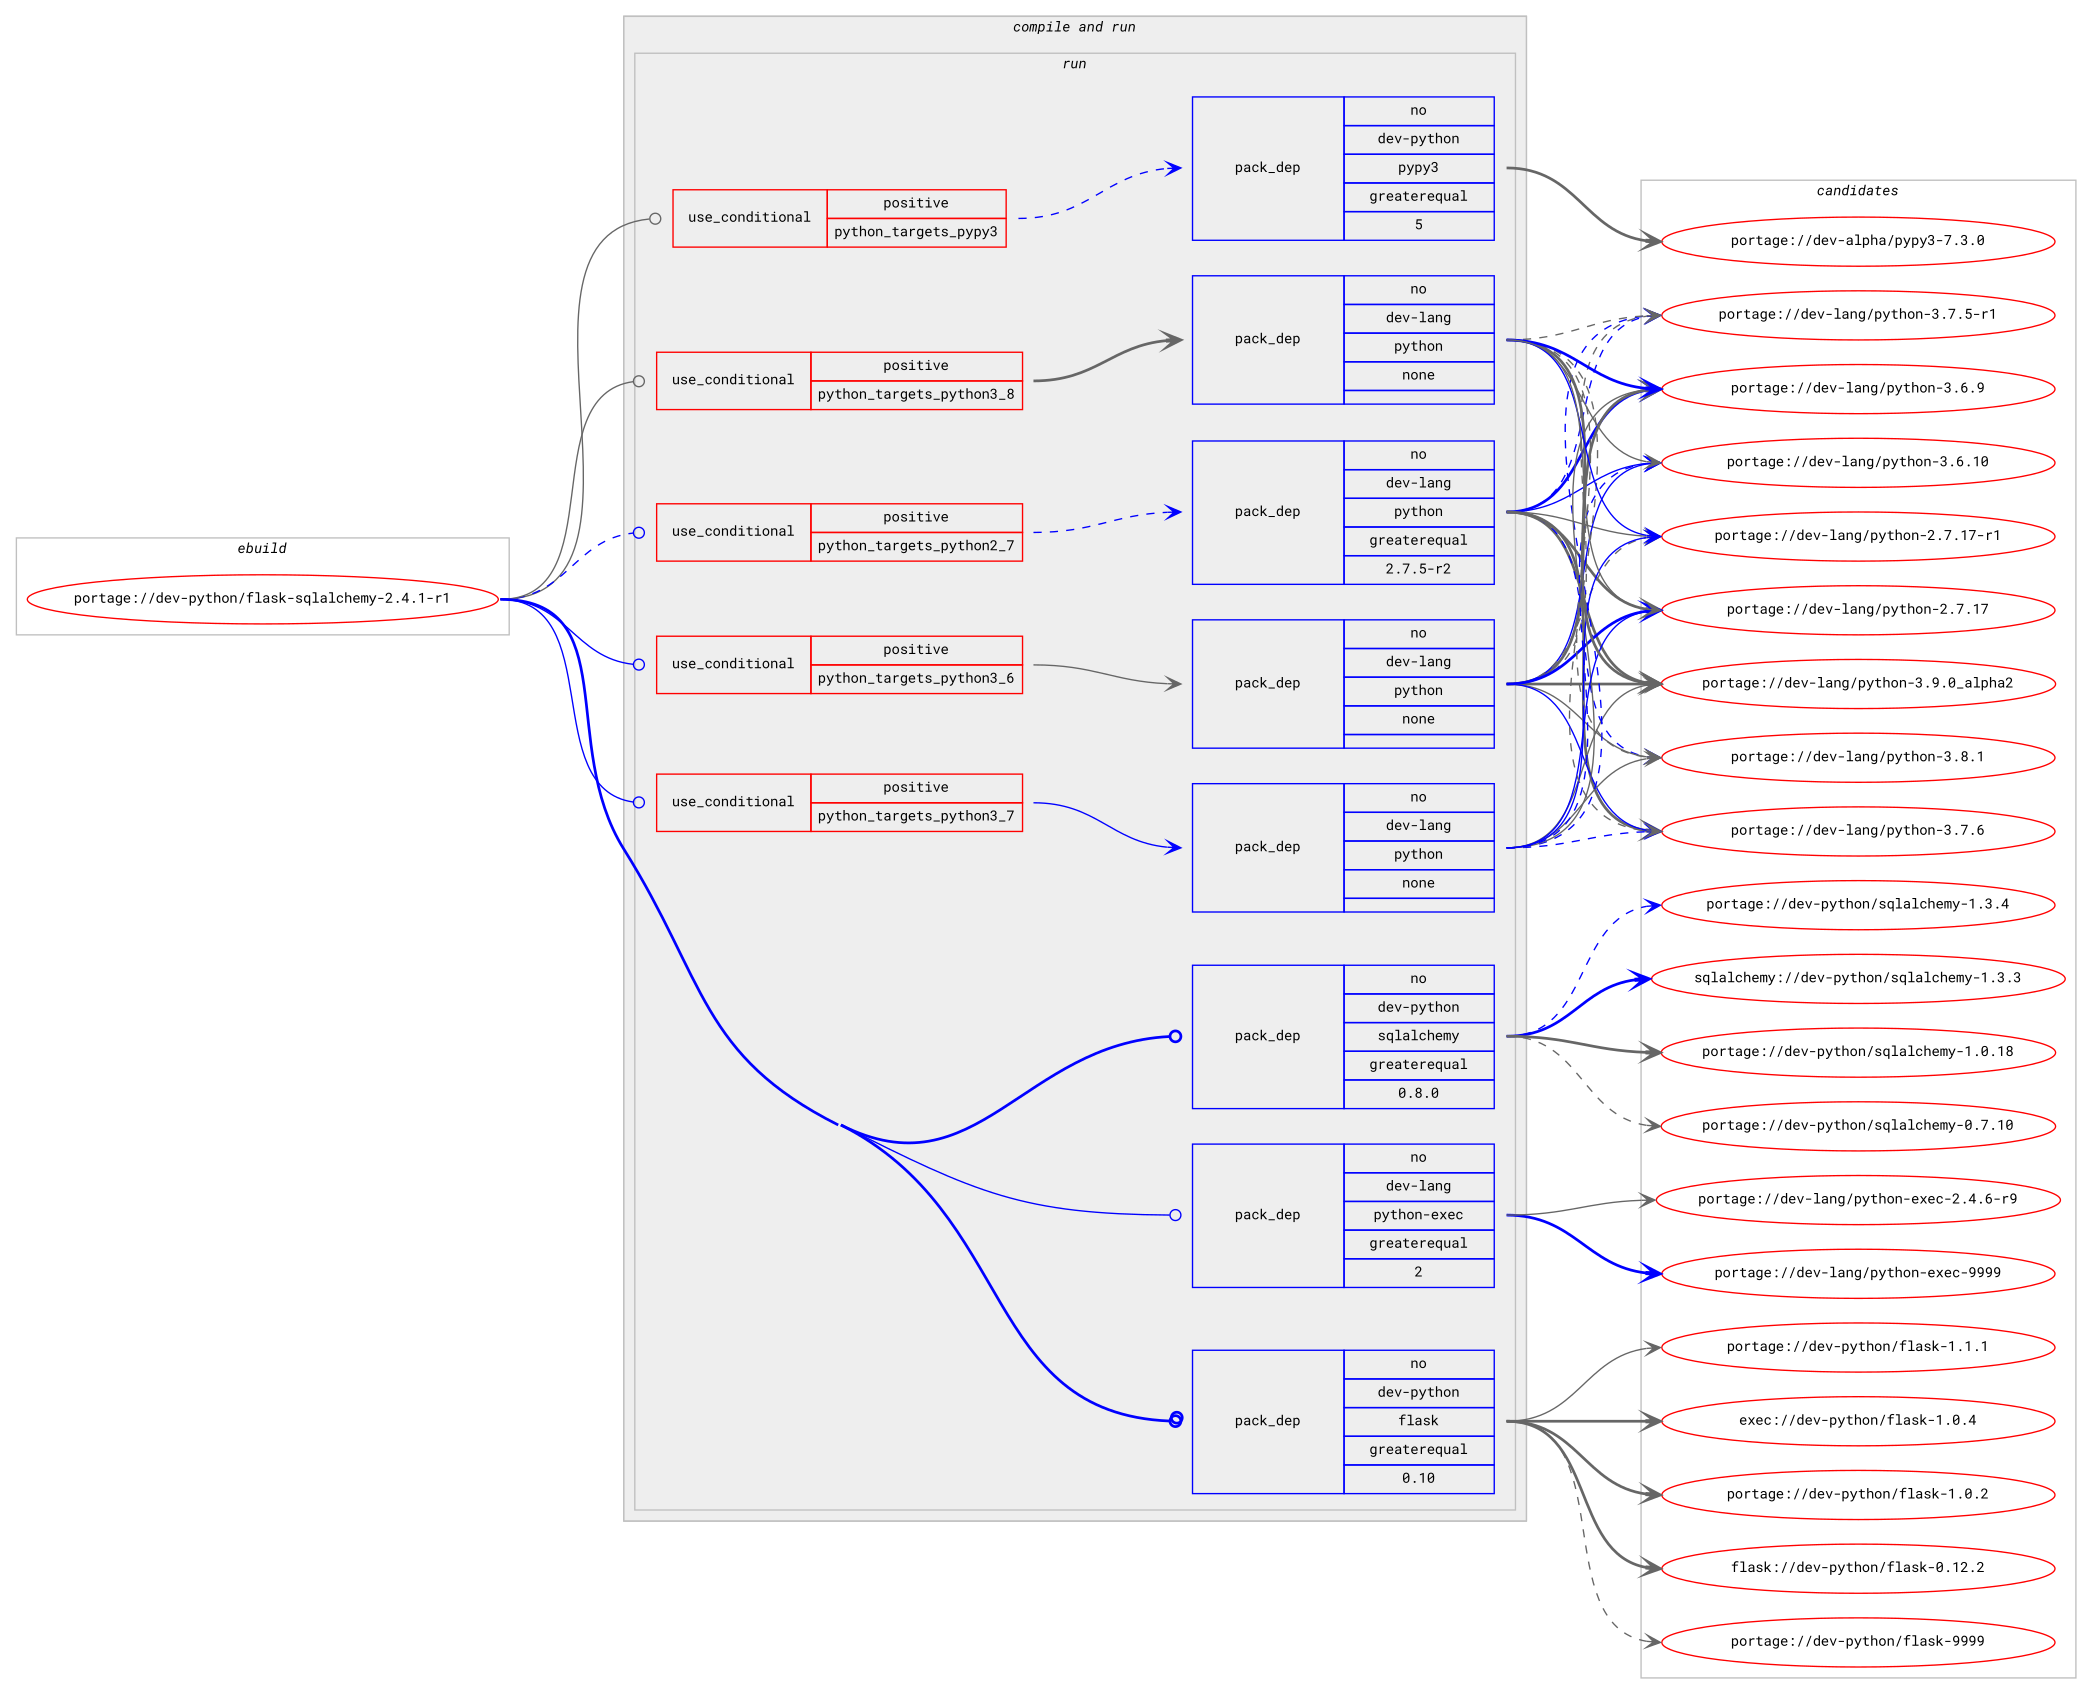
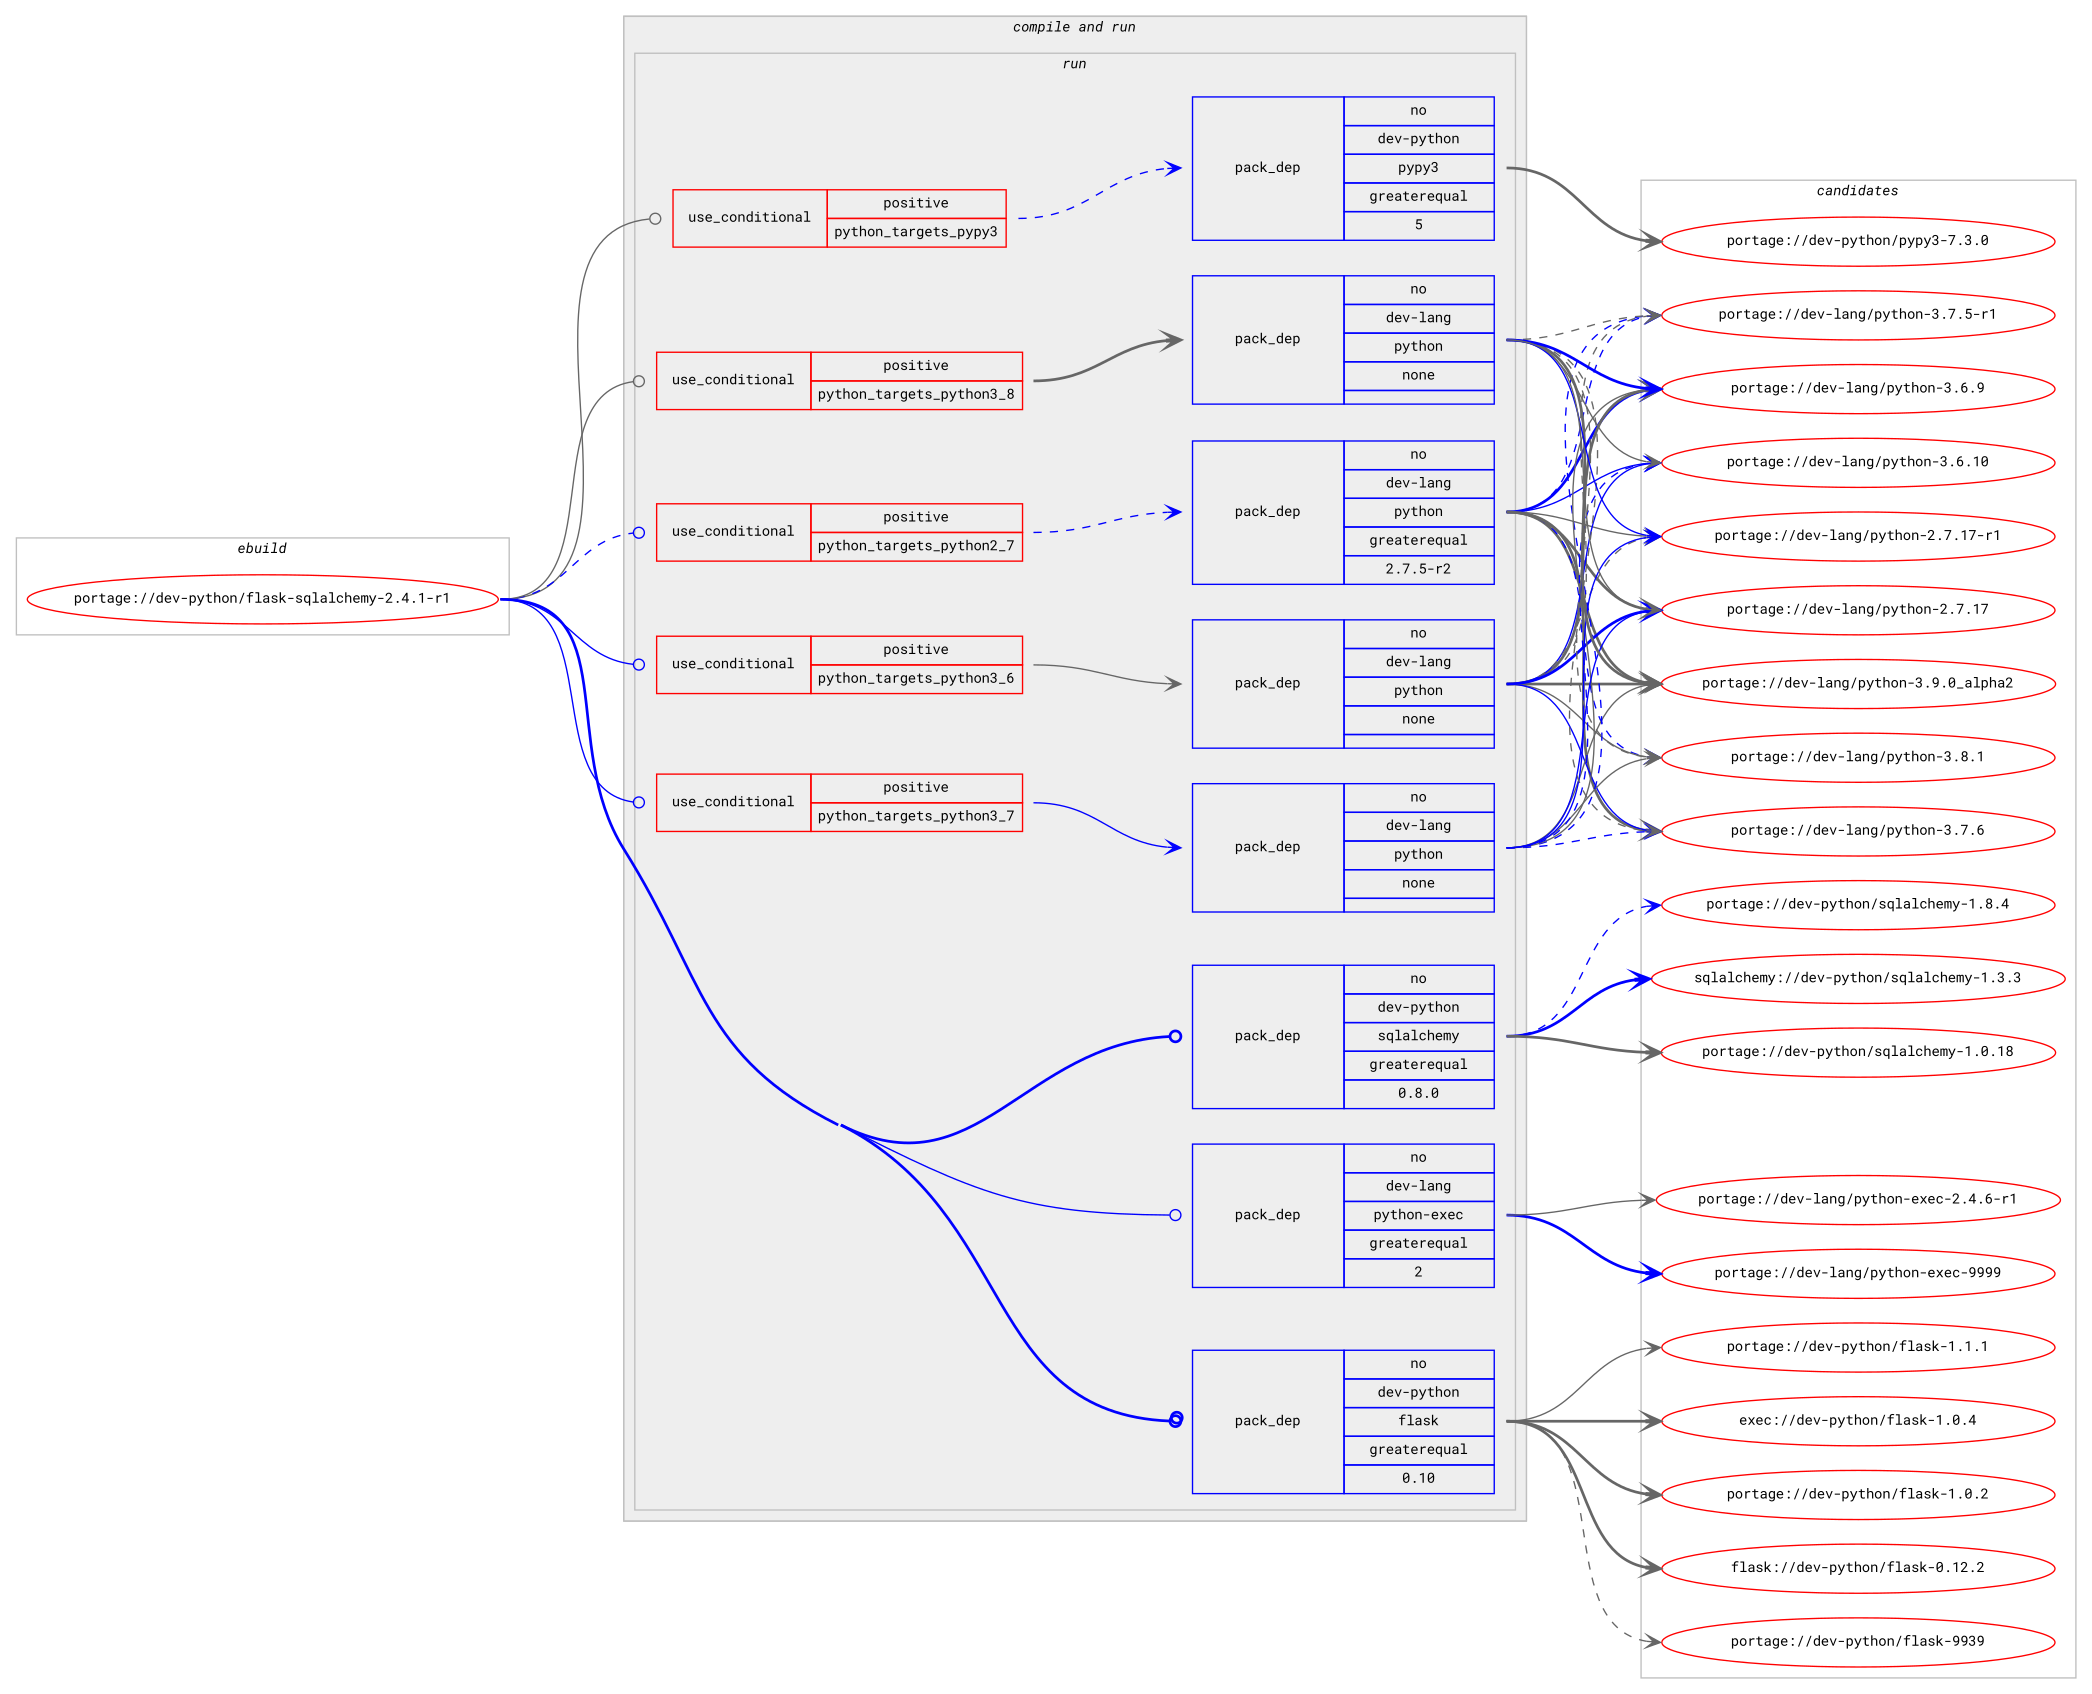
(1858, 242) -> (1858, 242)
(1858, 905) -> (1858, 905)
(1858, 1126) -> none
(1858, 1200) -> (1858, 1200)
(1858, 1642) -> (1858, 1642)
